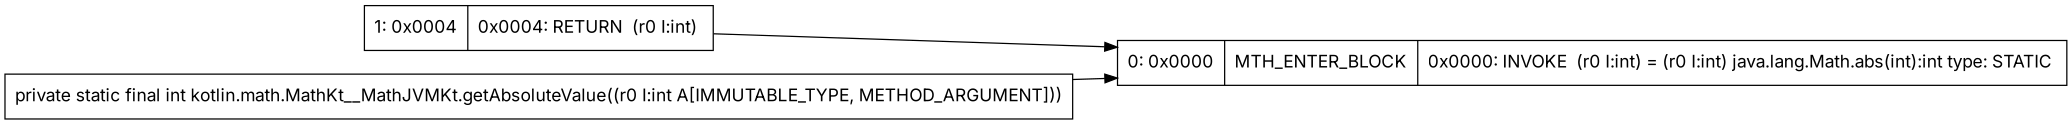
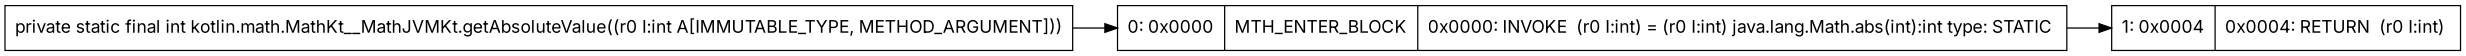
(909, 40) -> (2083, 28)
